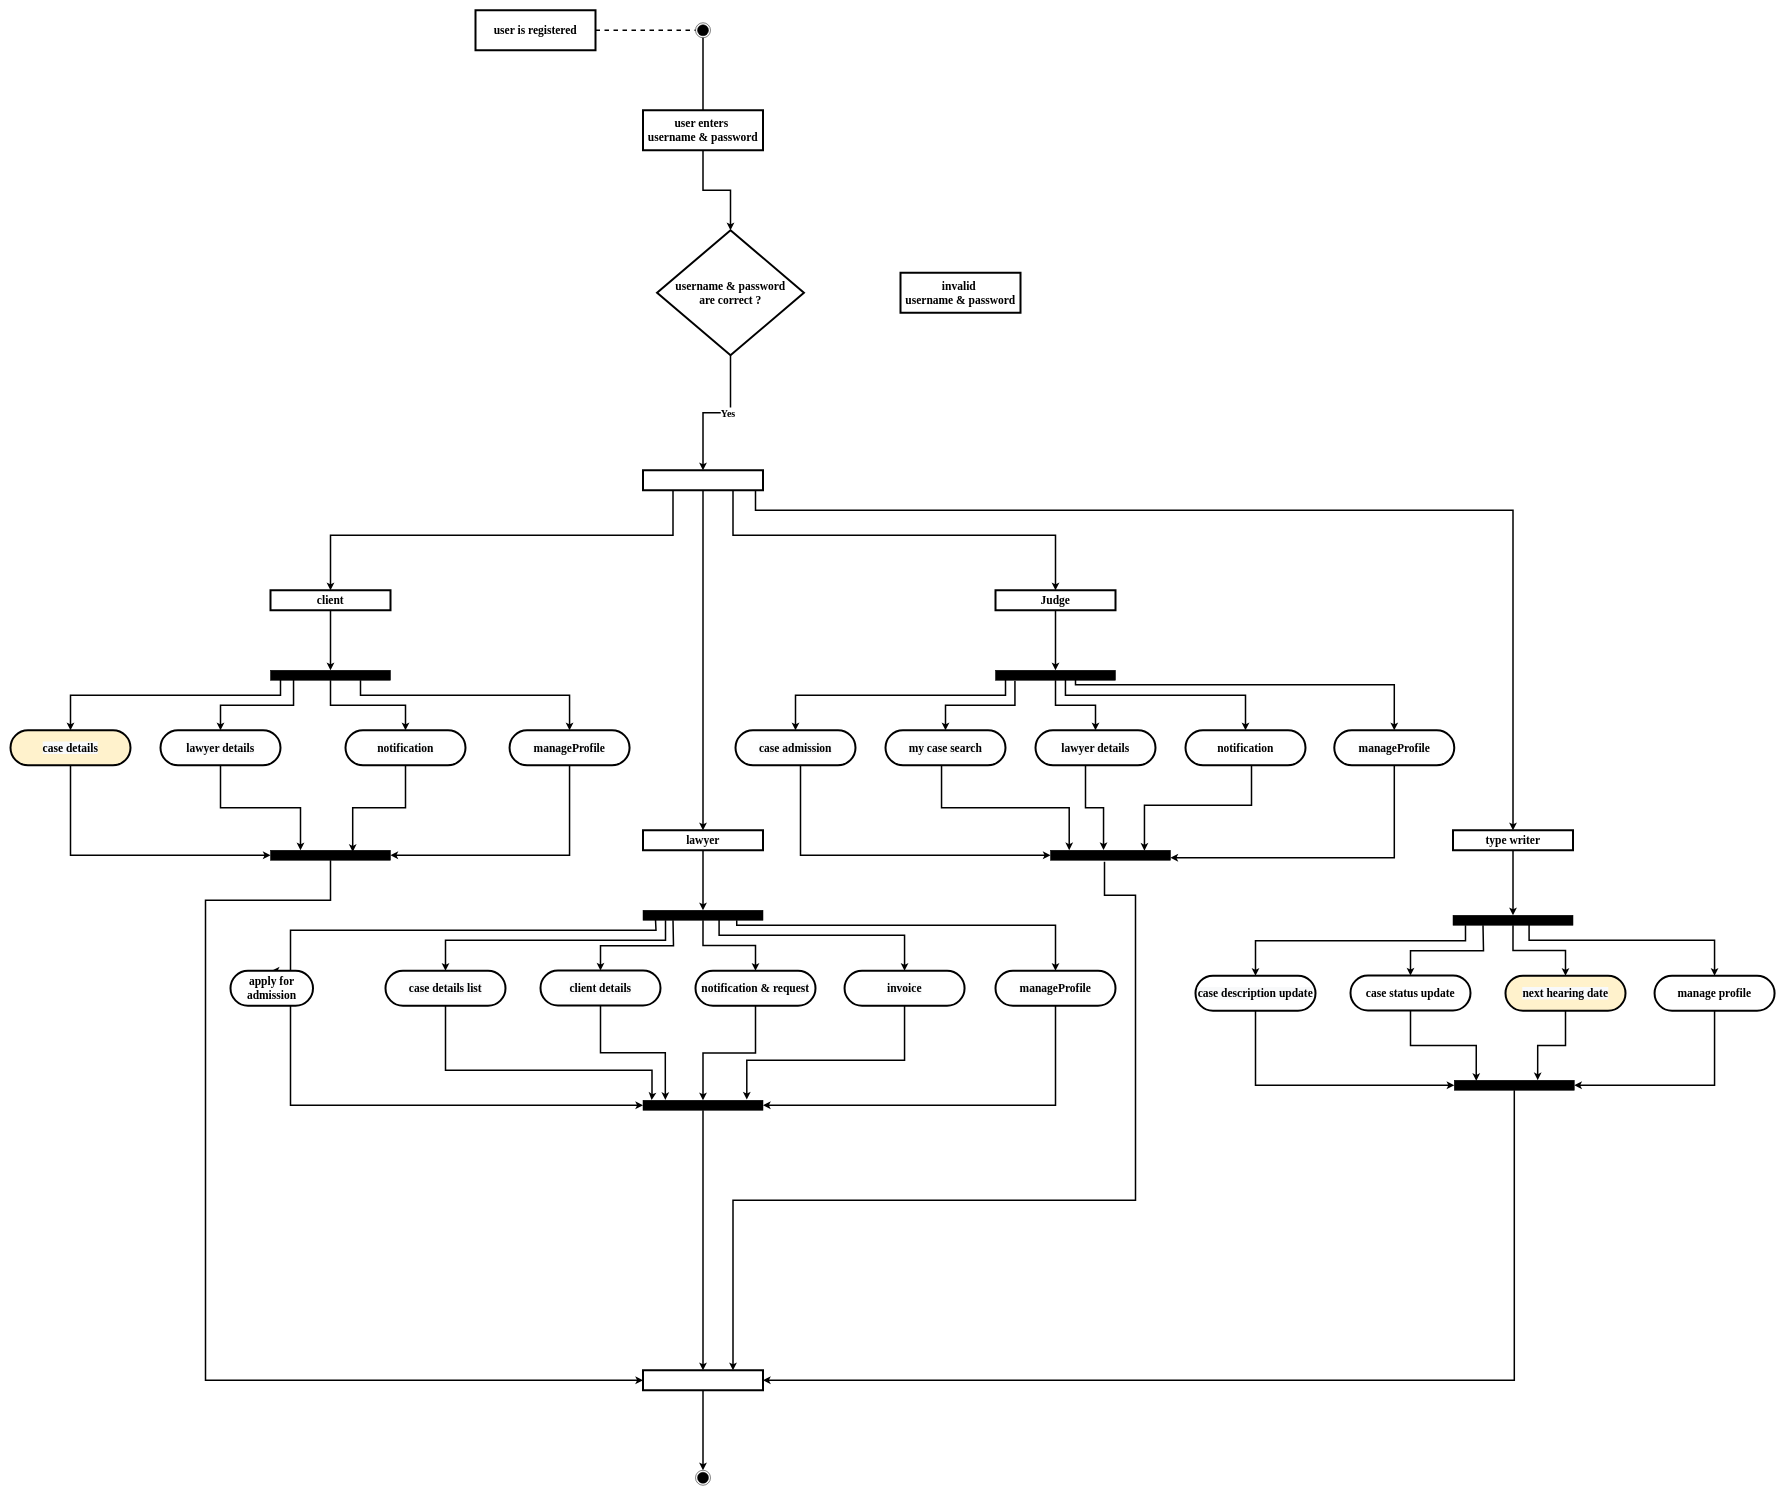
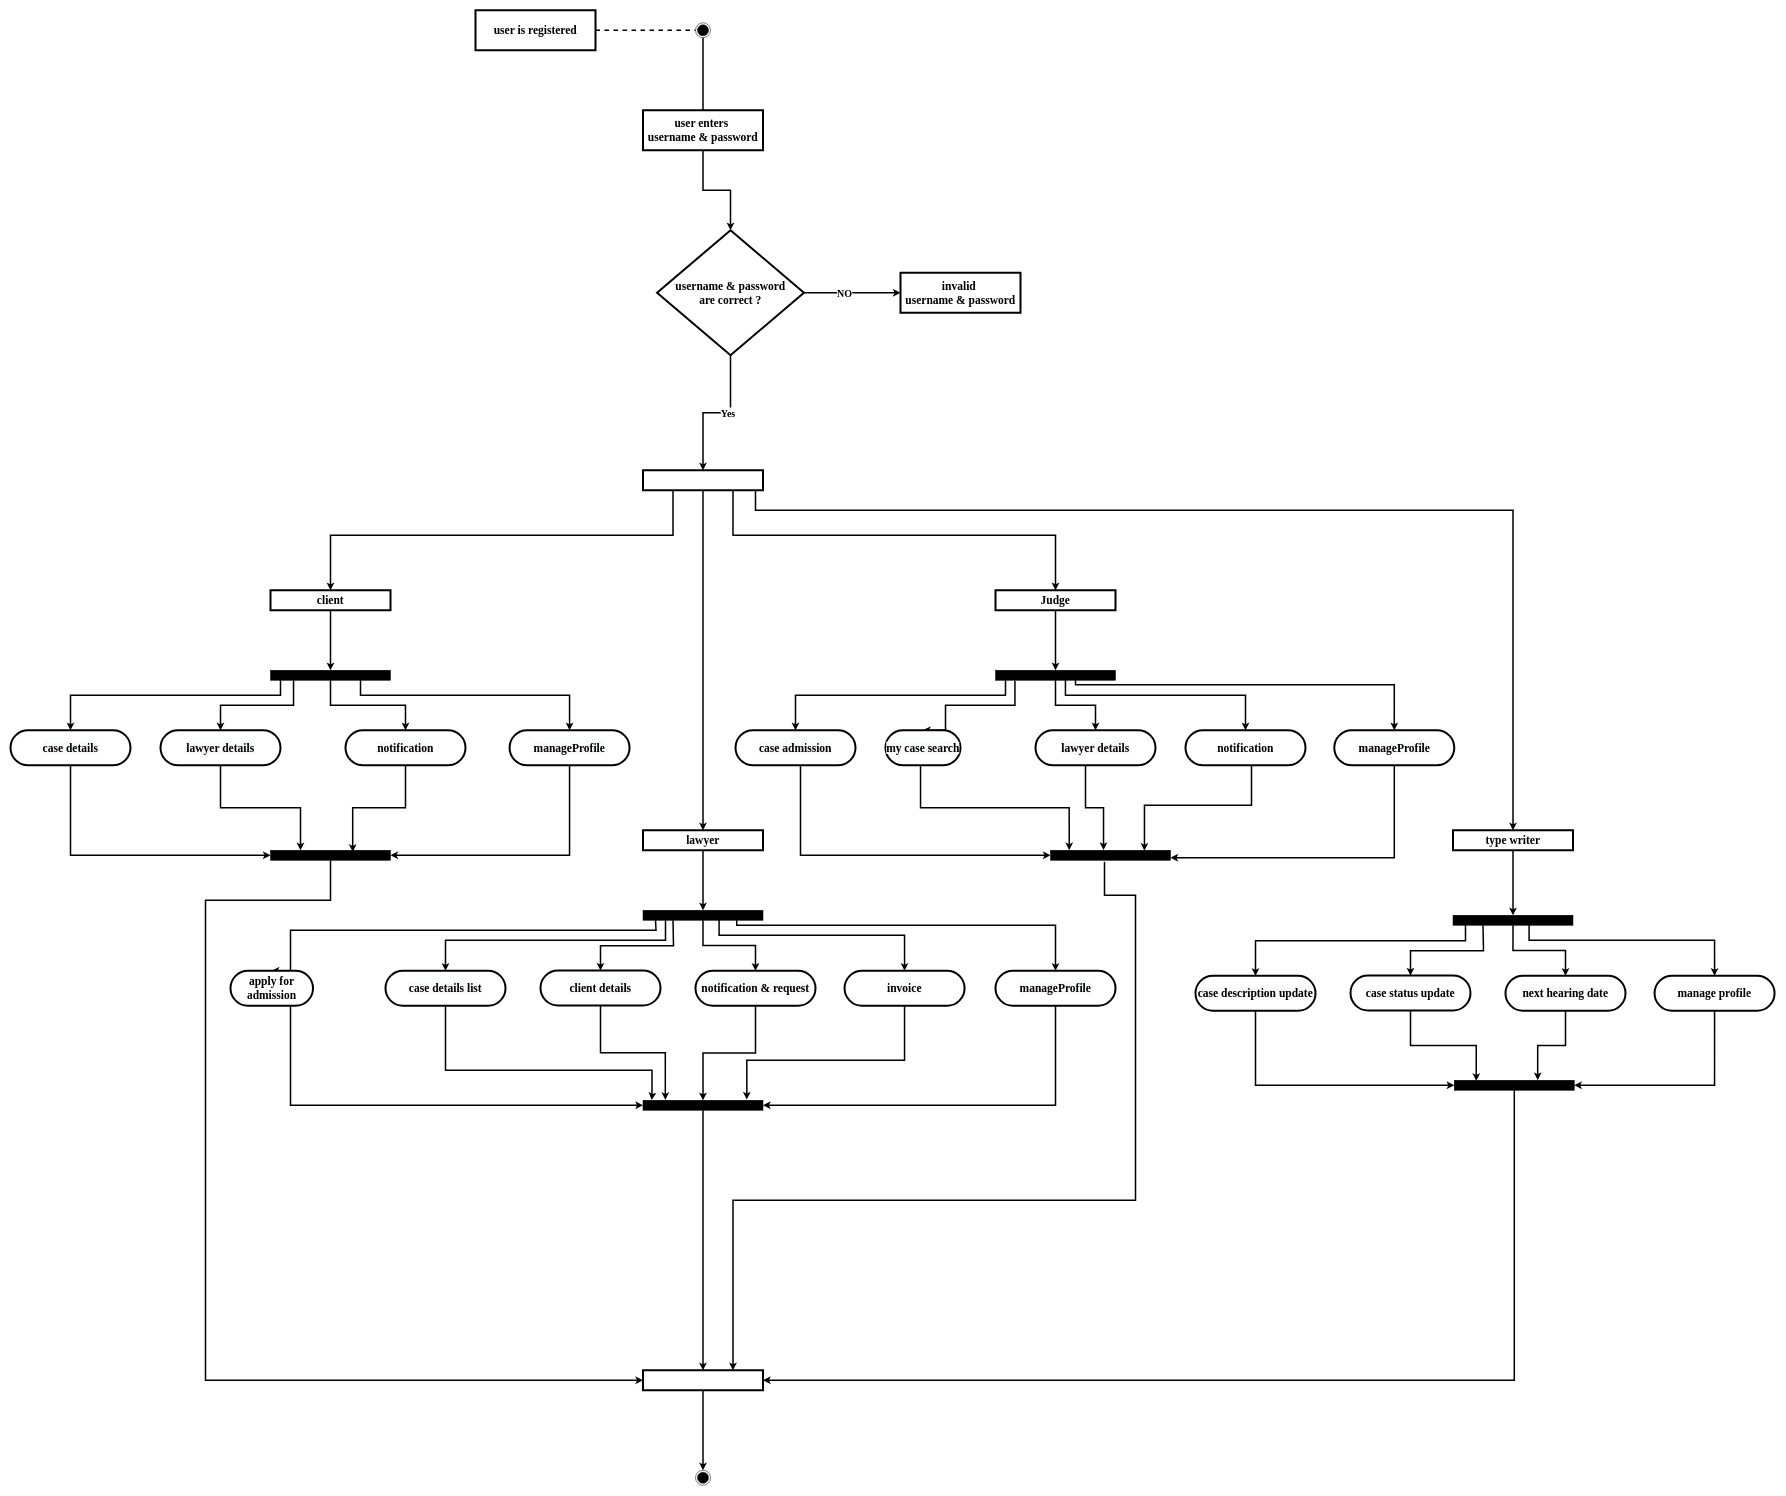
none -> (849, 293)
(70, 748) -> (70, 748)
(945, 748) -> (923, 748)
(1565, 993) -> (1565, 993)
